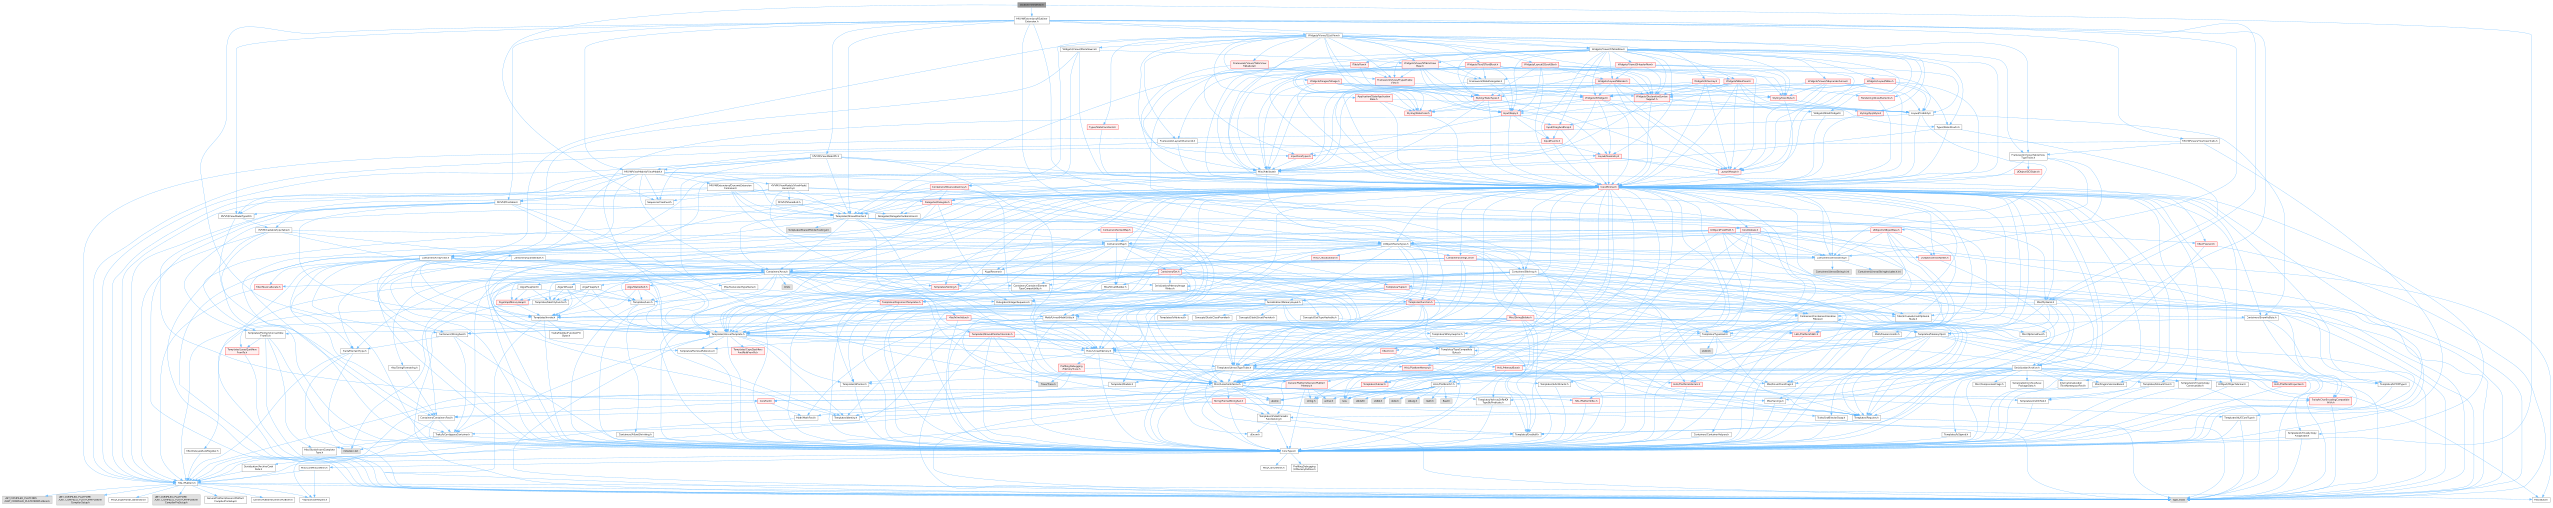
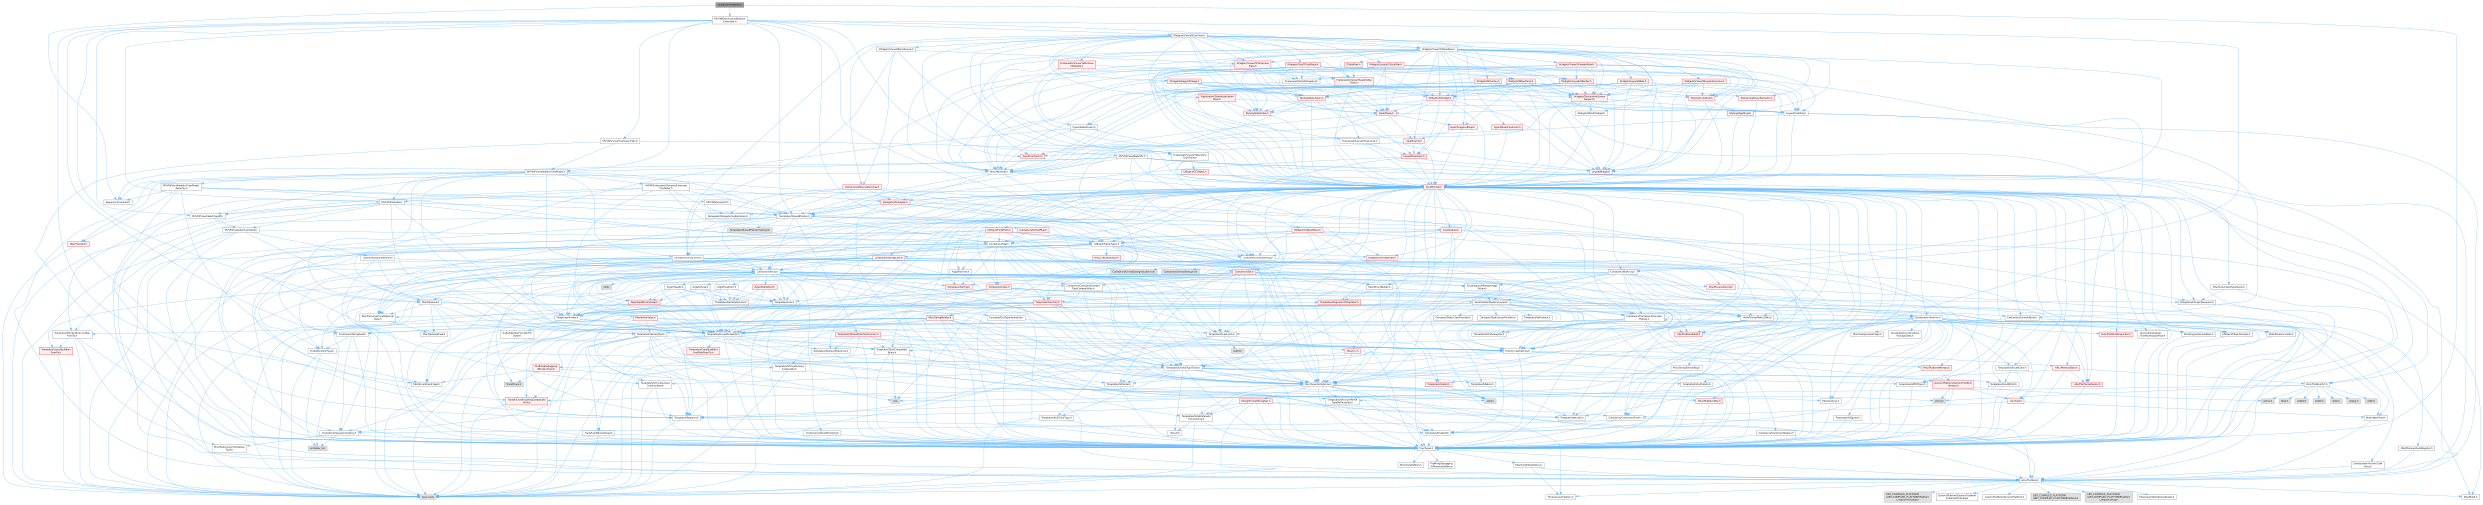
none -> (1153, 326)
